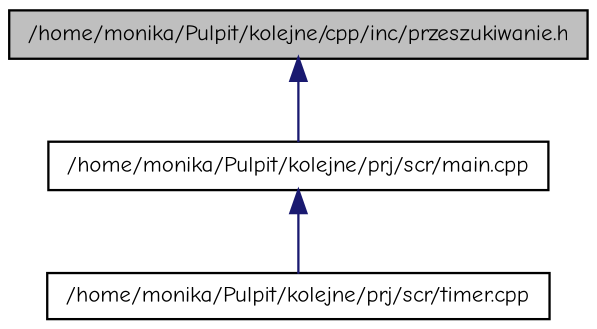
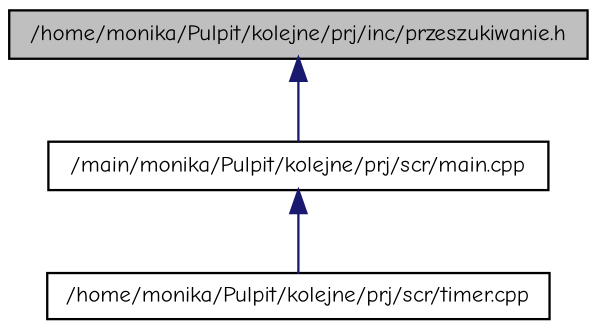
(298, 35) -> (298, 35)
(298, 166) -> (298, 166)
